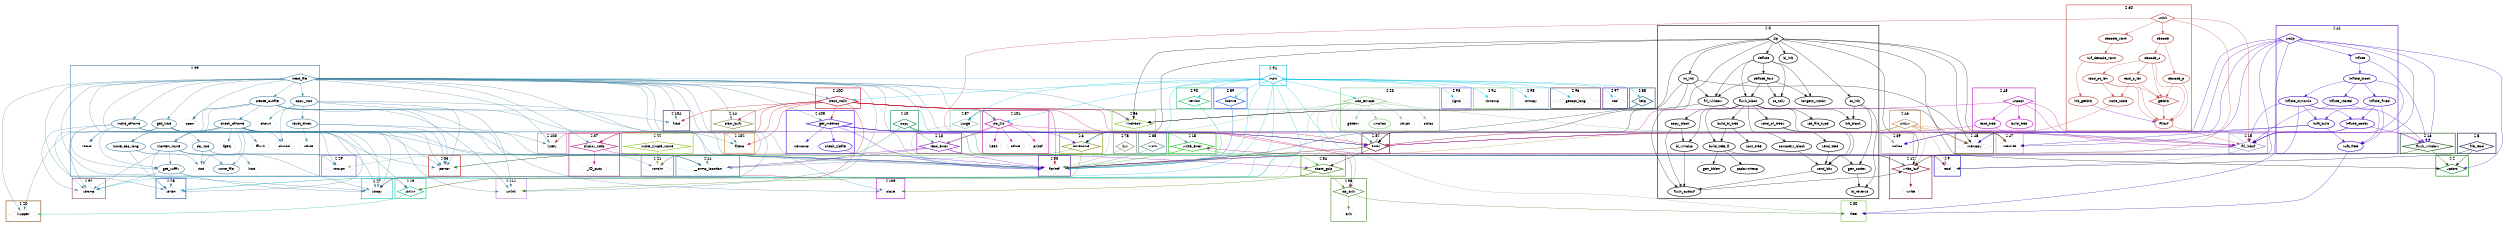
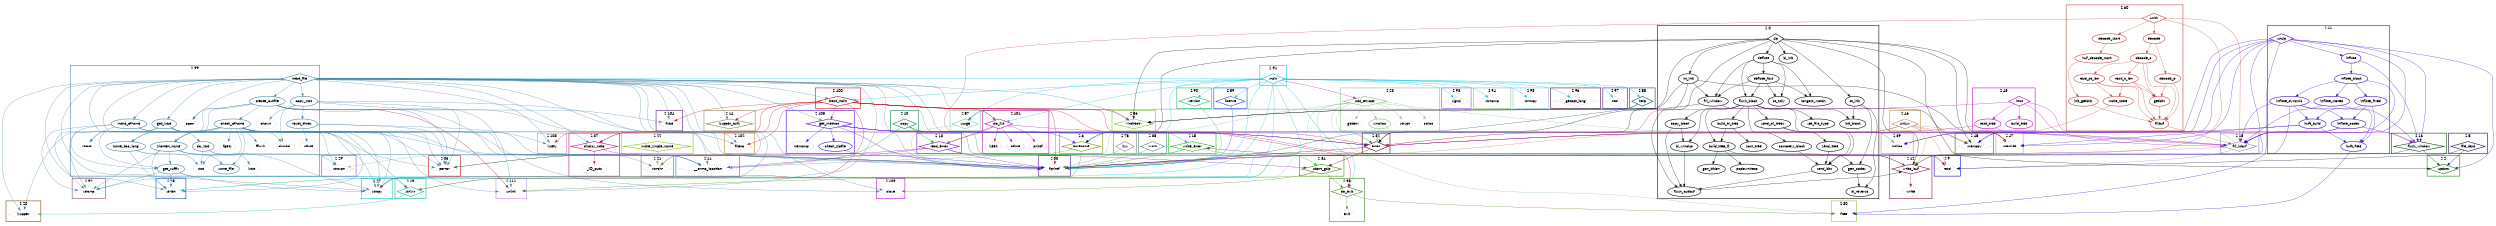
(1317, 88) -> (1317, 88)
(2018, 101) -> (2019, 101)
(2164, 101) -> (2160, 101)
(2122, 114) -> (2120, 114)
(404, 115) -> (404, 115)
(733, 124) -> (730, 124)
